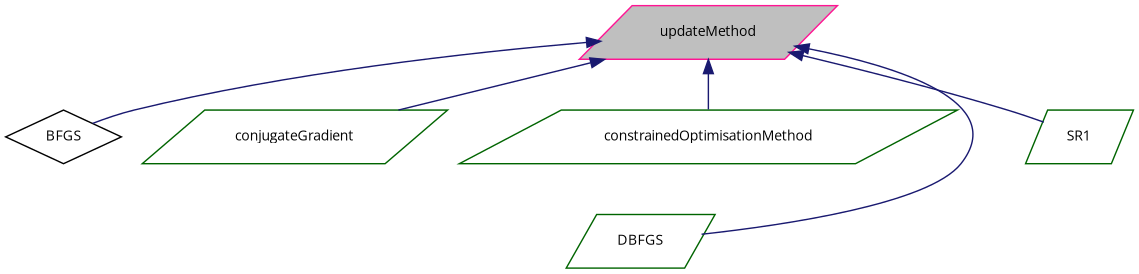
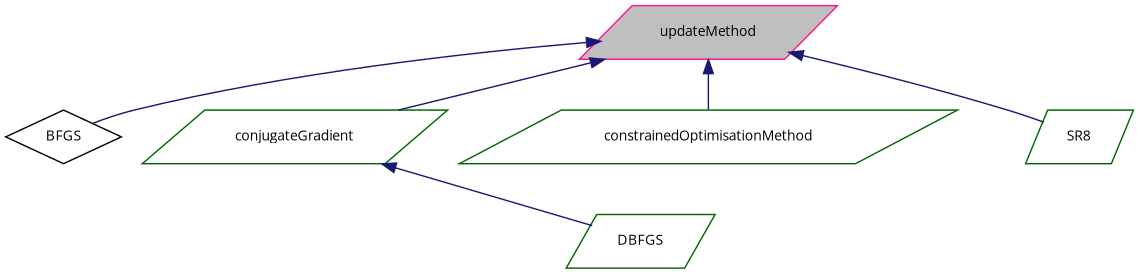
(1080, 137) -> (1080, 137)
(943, 178) -> (494, 197)
